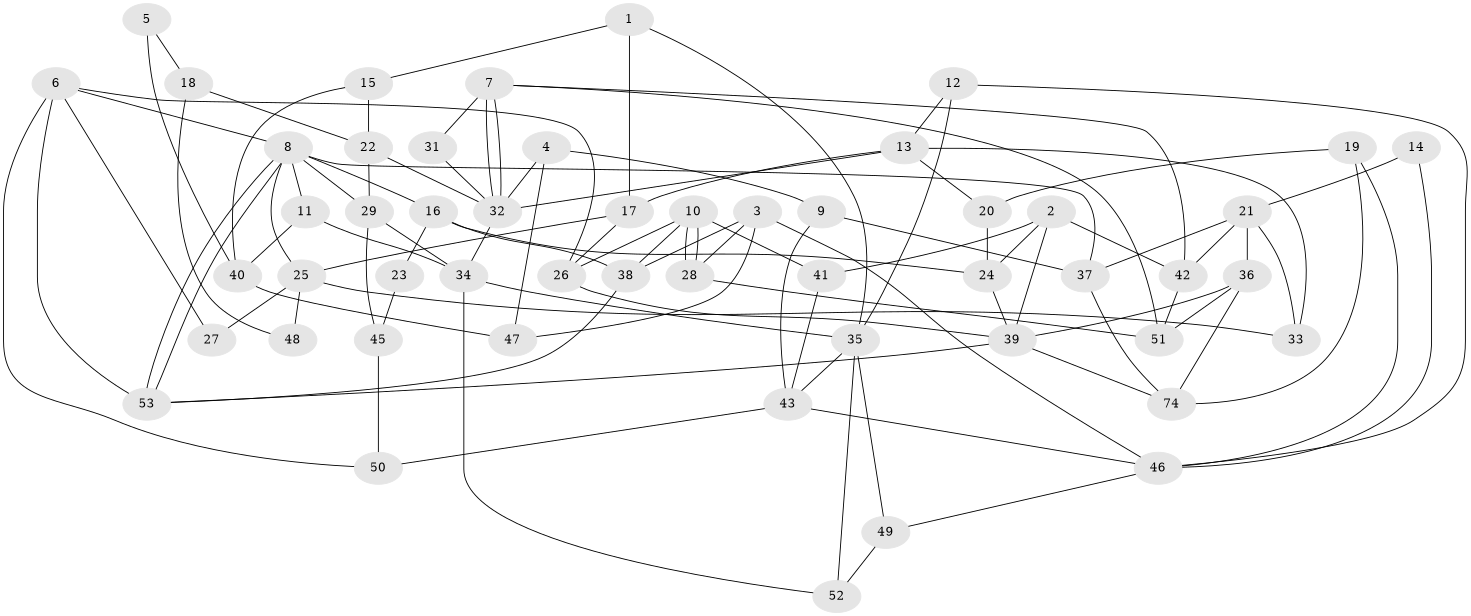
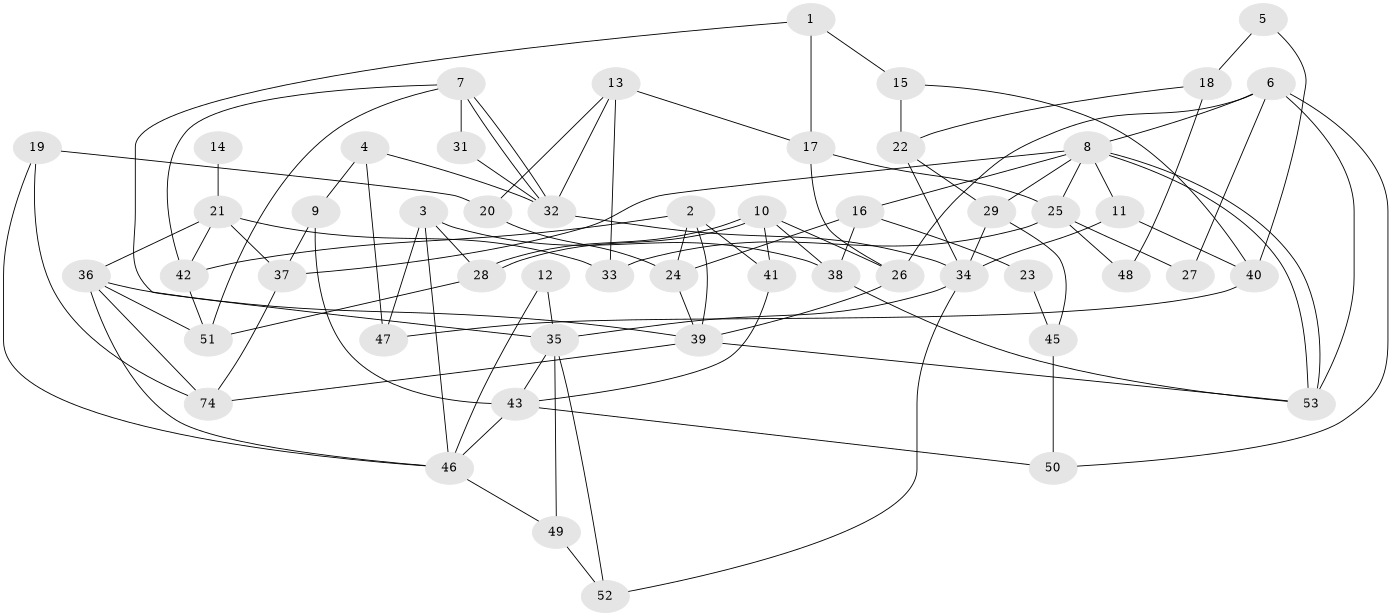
(929, 116) -> none
(433, 180) -> (932, 212)
(1408, 399) -> (212, 434)
